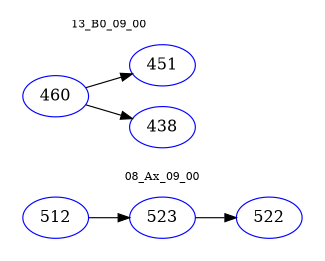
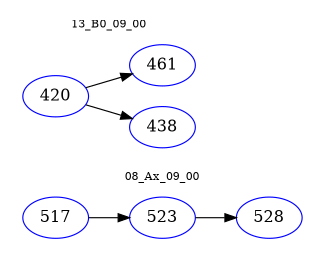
(162, 65) -> (162, 65)
(56, 96) -> (56, 96)
(56, 218) -> (56, 218)
(269, 218) -> (269, 218)
